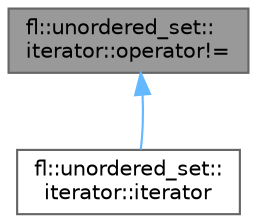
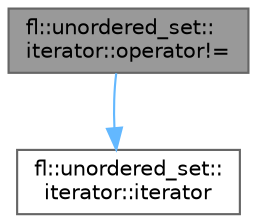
(143, 122) -> (114, 101)
